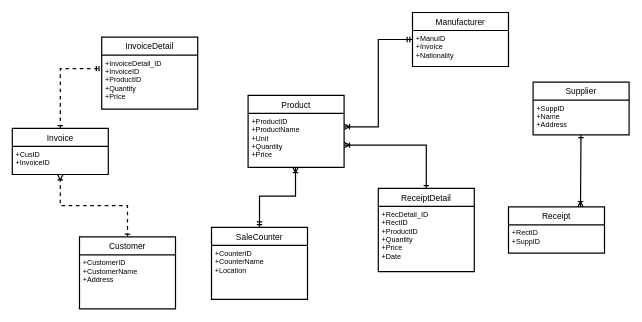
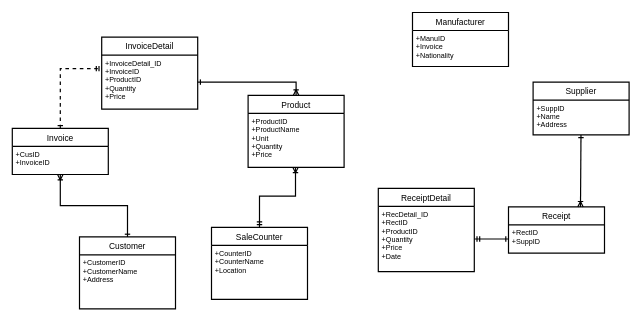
none -> (254, 82)
(378, 83) -> none
(407, 145) -> none
(93, 206) -> (93, 206)
none -> (491, 239)
